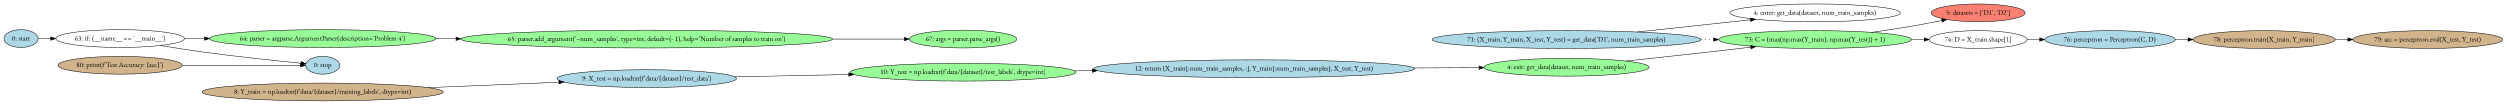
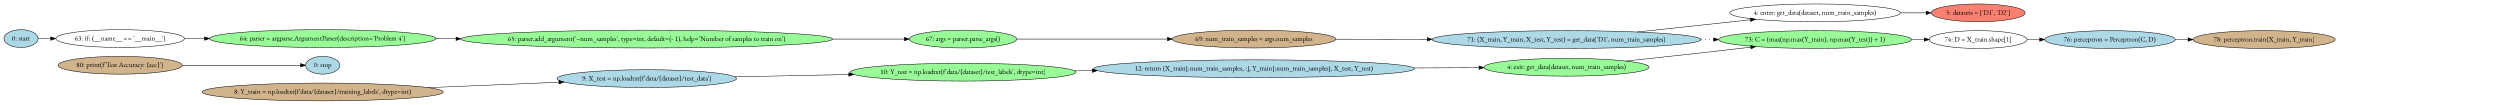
(1907, 27) -> (1913, 13)
none -> (1254, 39)
(2428, 40) -> none
(231, 56) -> none
